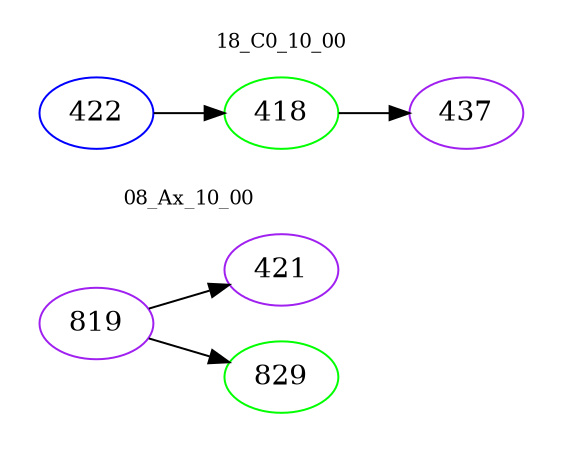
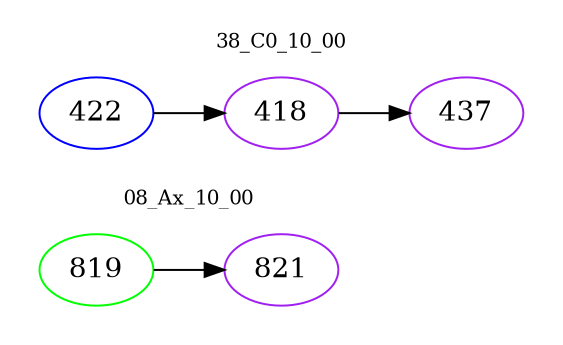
(281, 43) -> (281, 43)
(281, 113) -> (281, 113)
(281, 270) -> (281, 270)
(96, 324) -> (96, 270)
(281, 377) -> none
